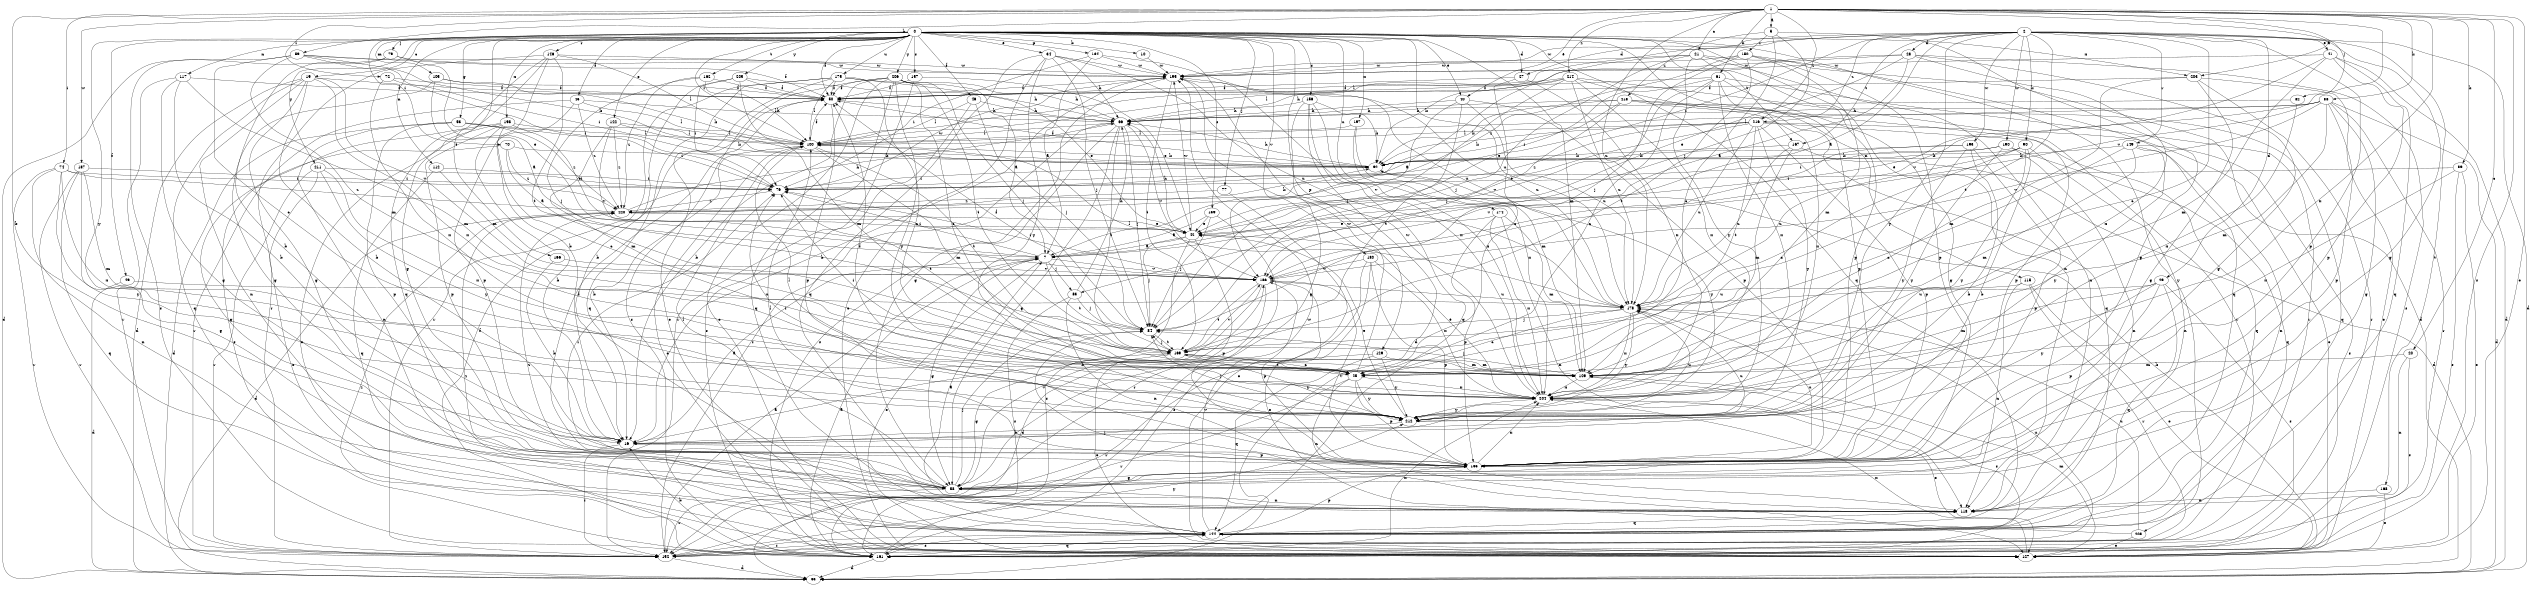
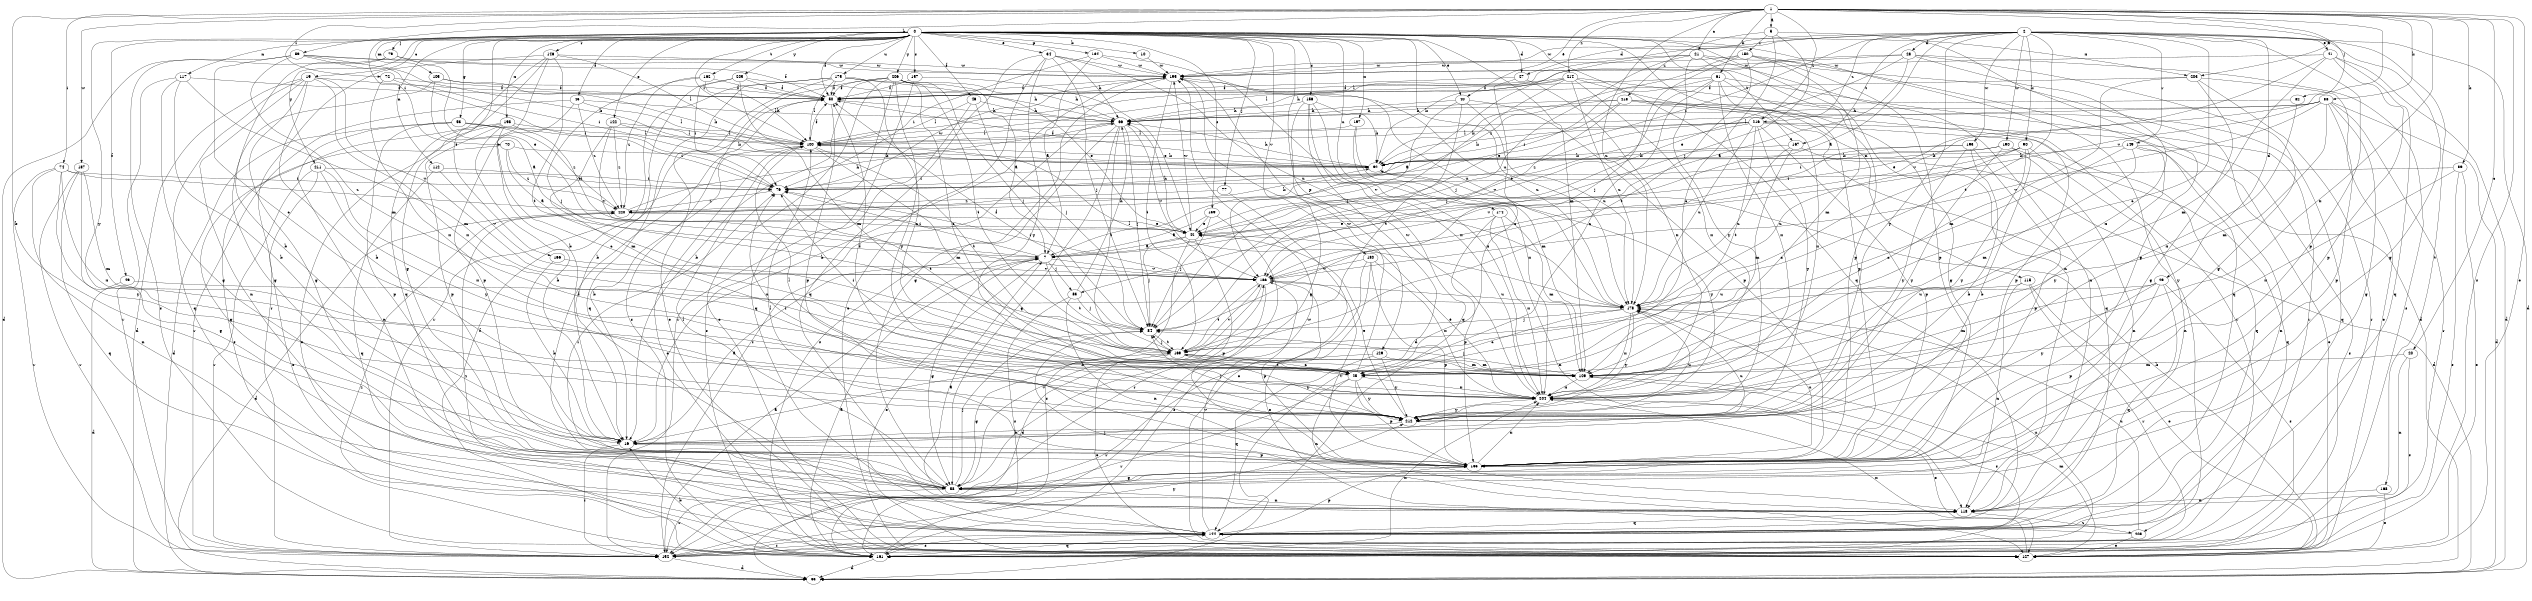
(446, 182) -> none
(495, 224) -> (495, 224)
(1110, 503) -> (2050, 521)
